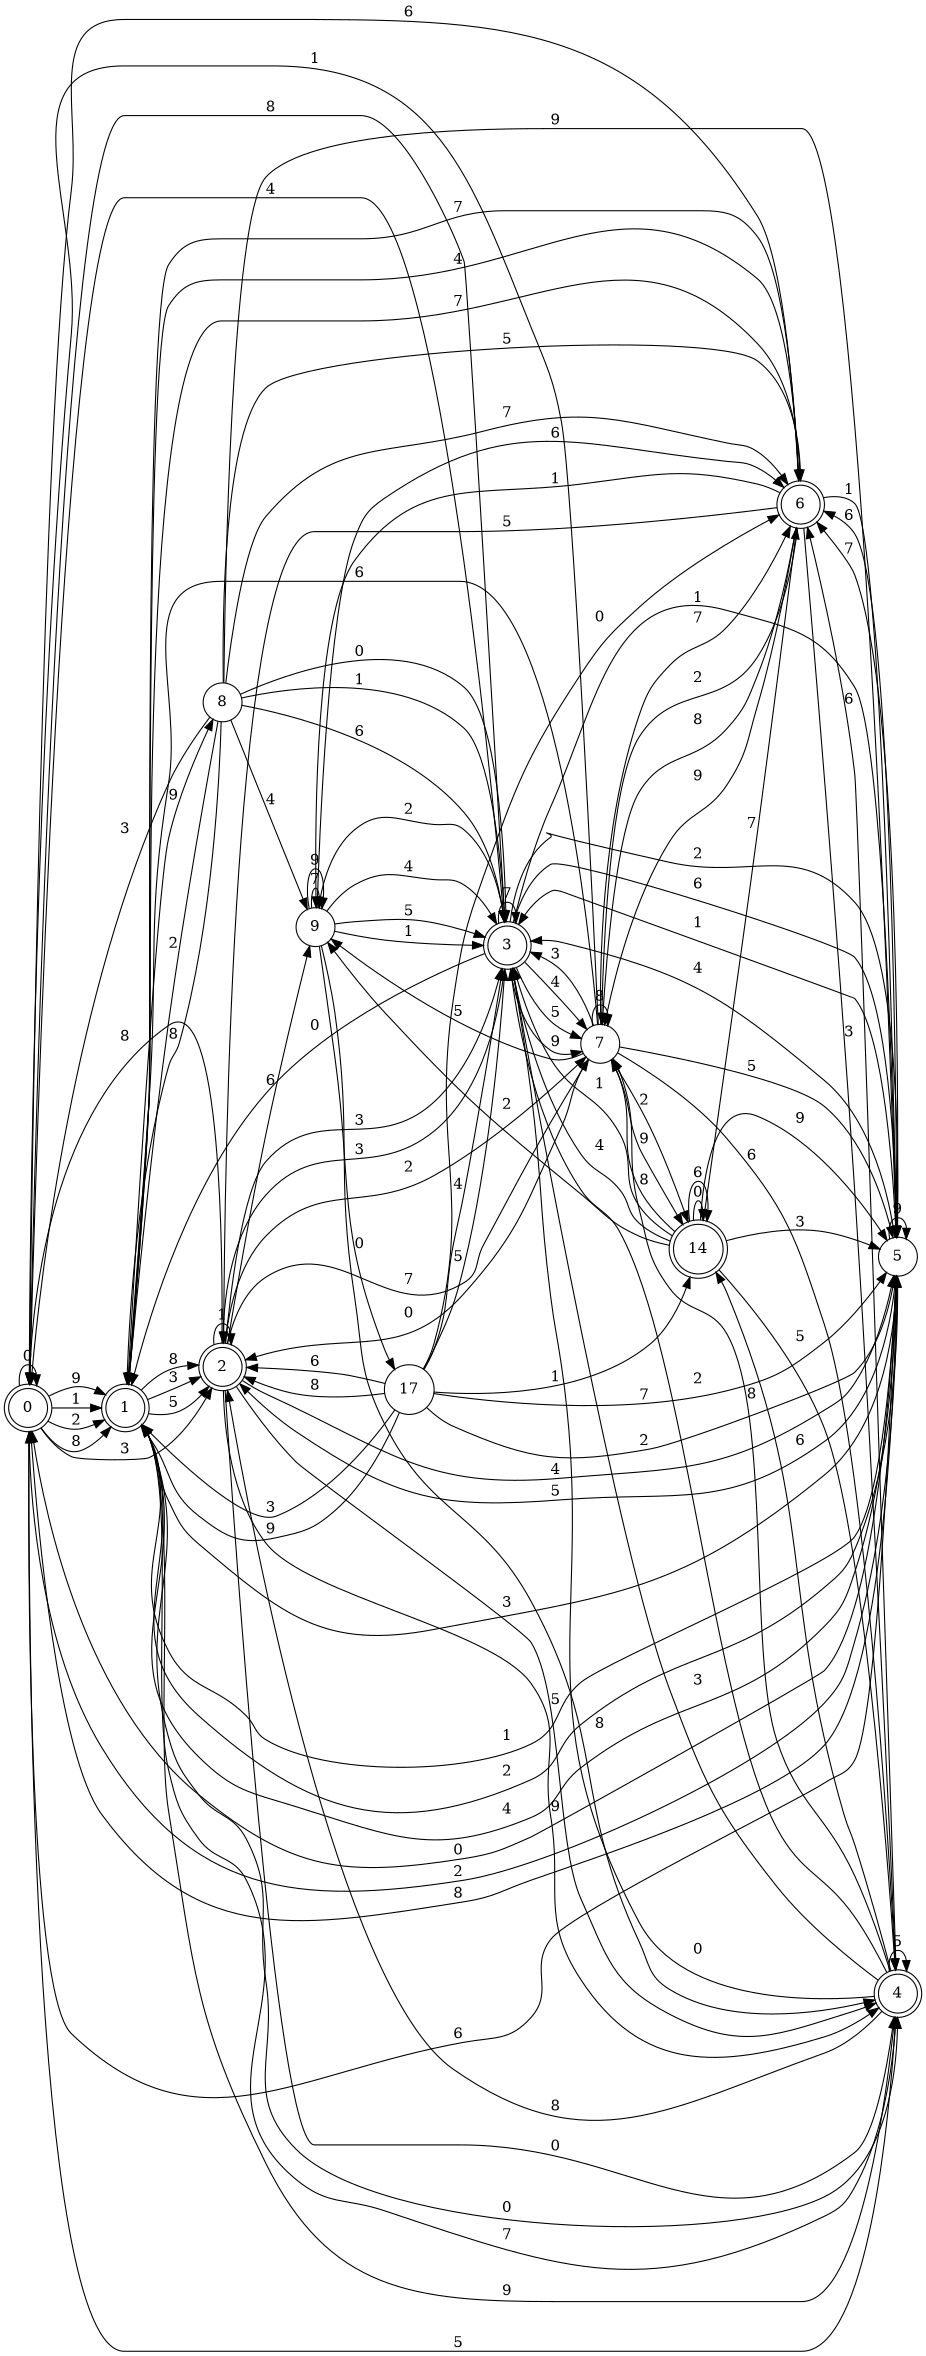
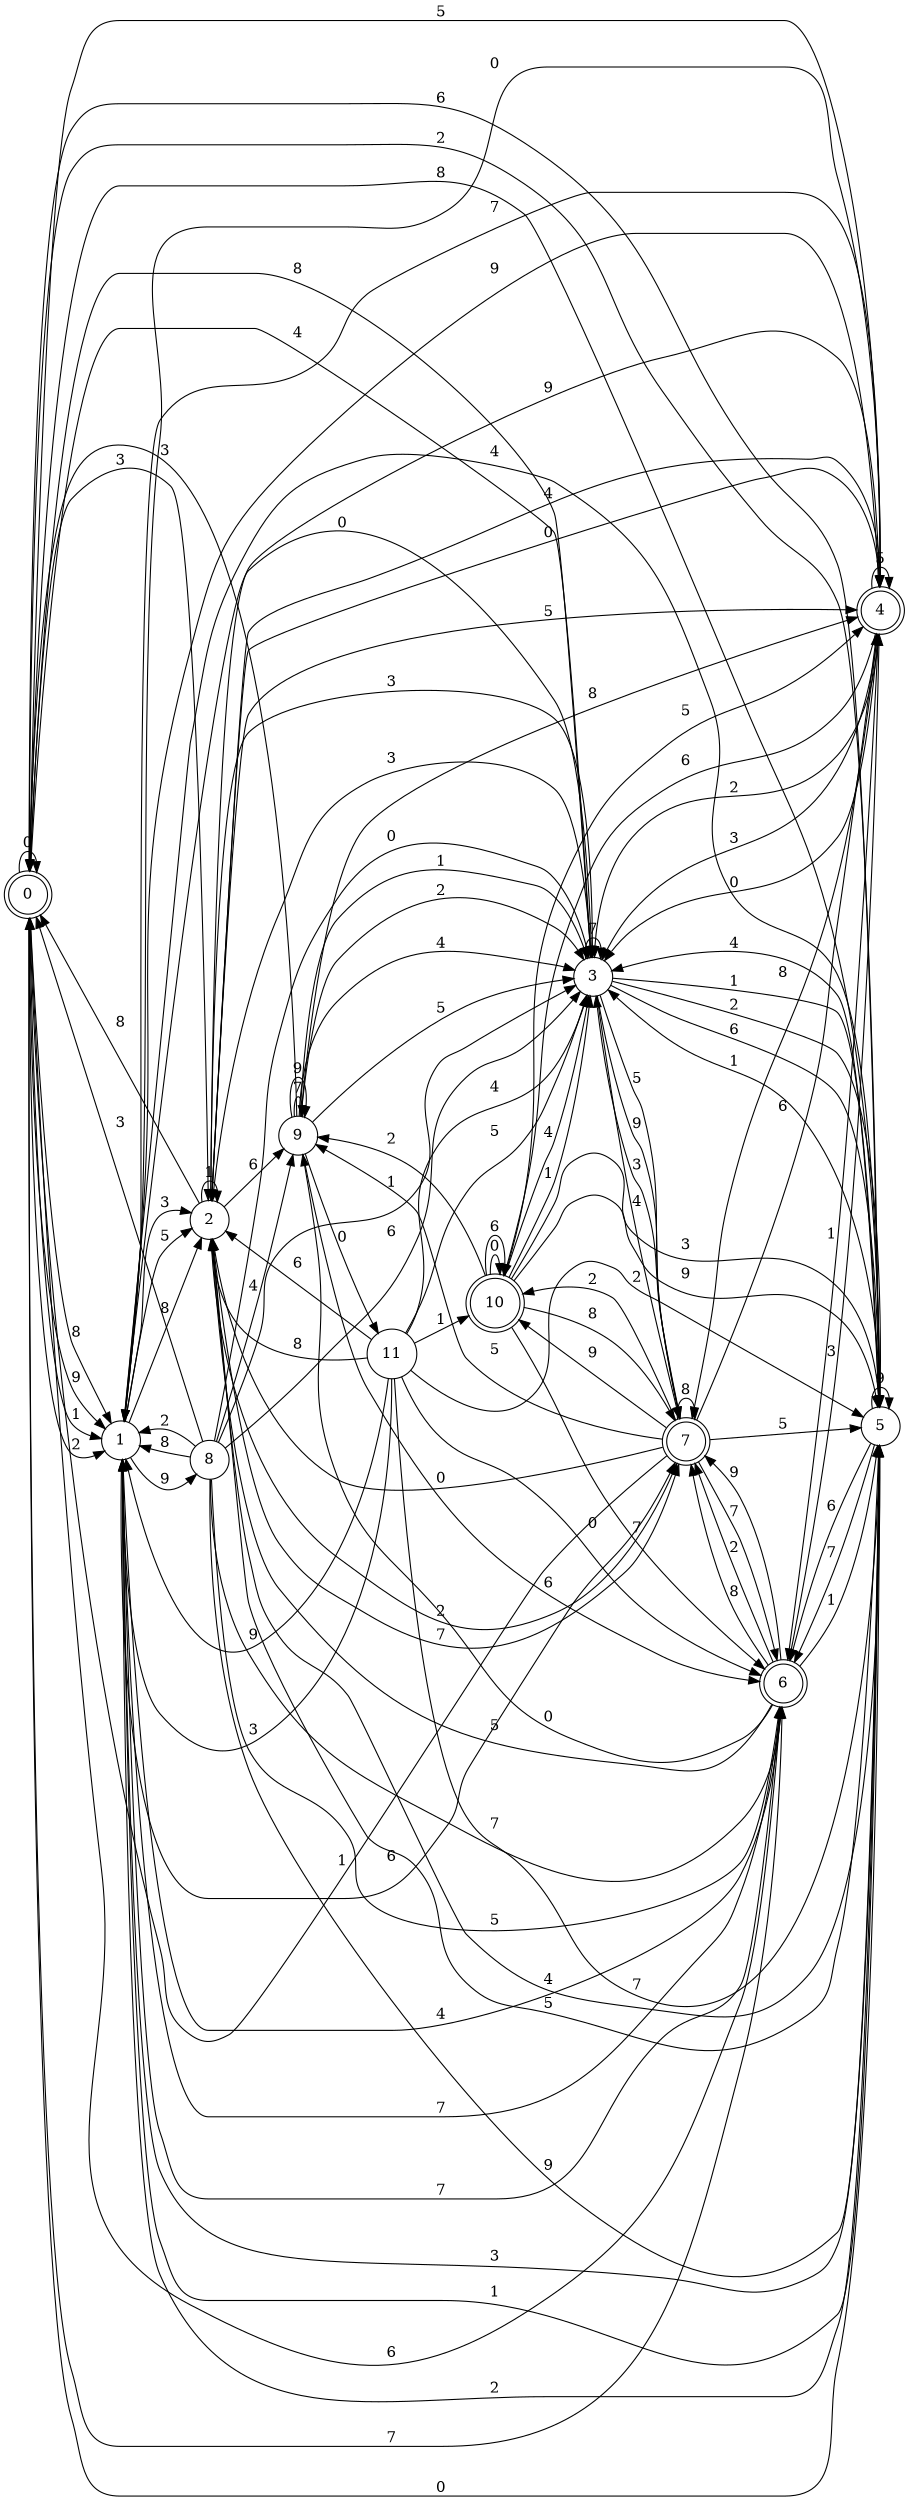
(556, 479) -> (549, 1718)
none -> (213, 538)
(175, 603) -> (292, 1899)
(849, 700) -> (832, 1235)
(507, 945) -> (593, 977)
(600, 1044) -> (686, 1441)
(698, 1249) -> (495, 1303)
(223, 1367) -> (210, 1220)
(409, 1390) -> (392, 1354)
(125, 1408) -> (121, 1440)
(556, 2107) -> (549, 494)
none -> (71, 2365)
